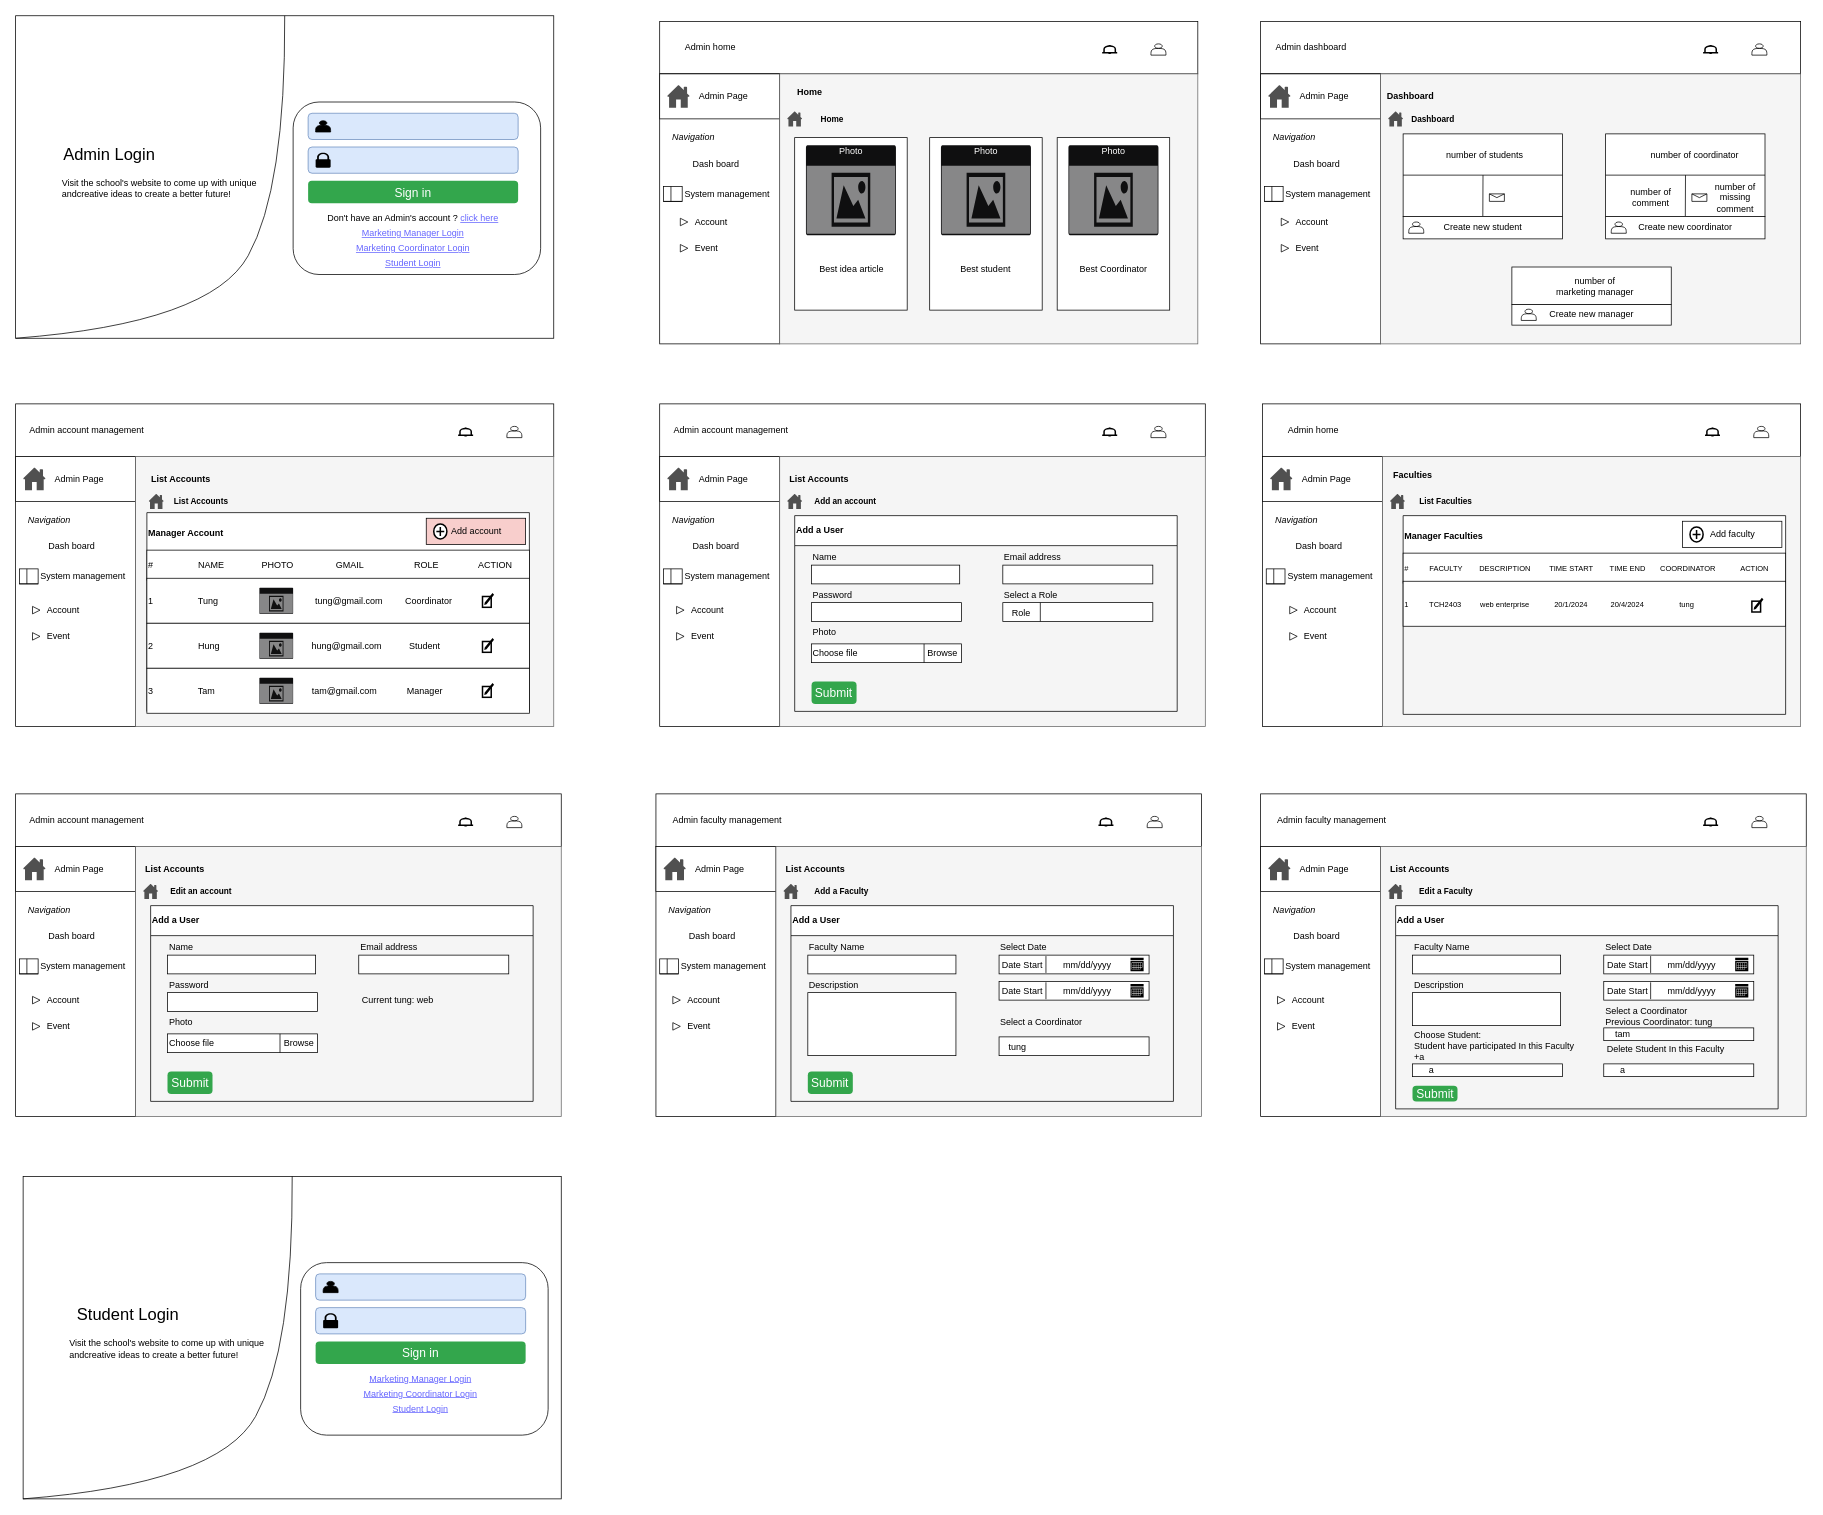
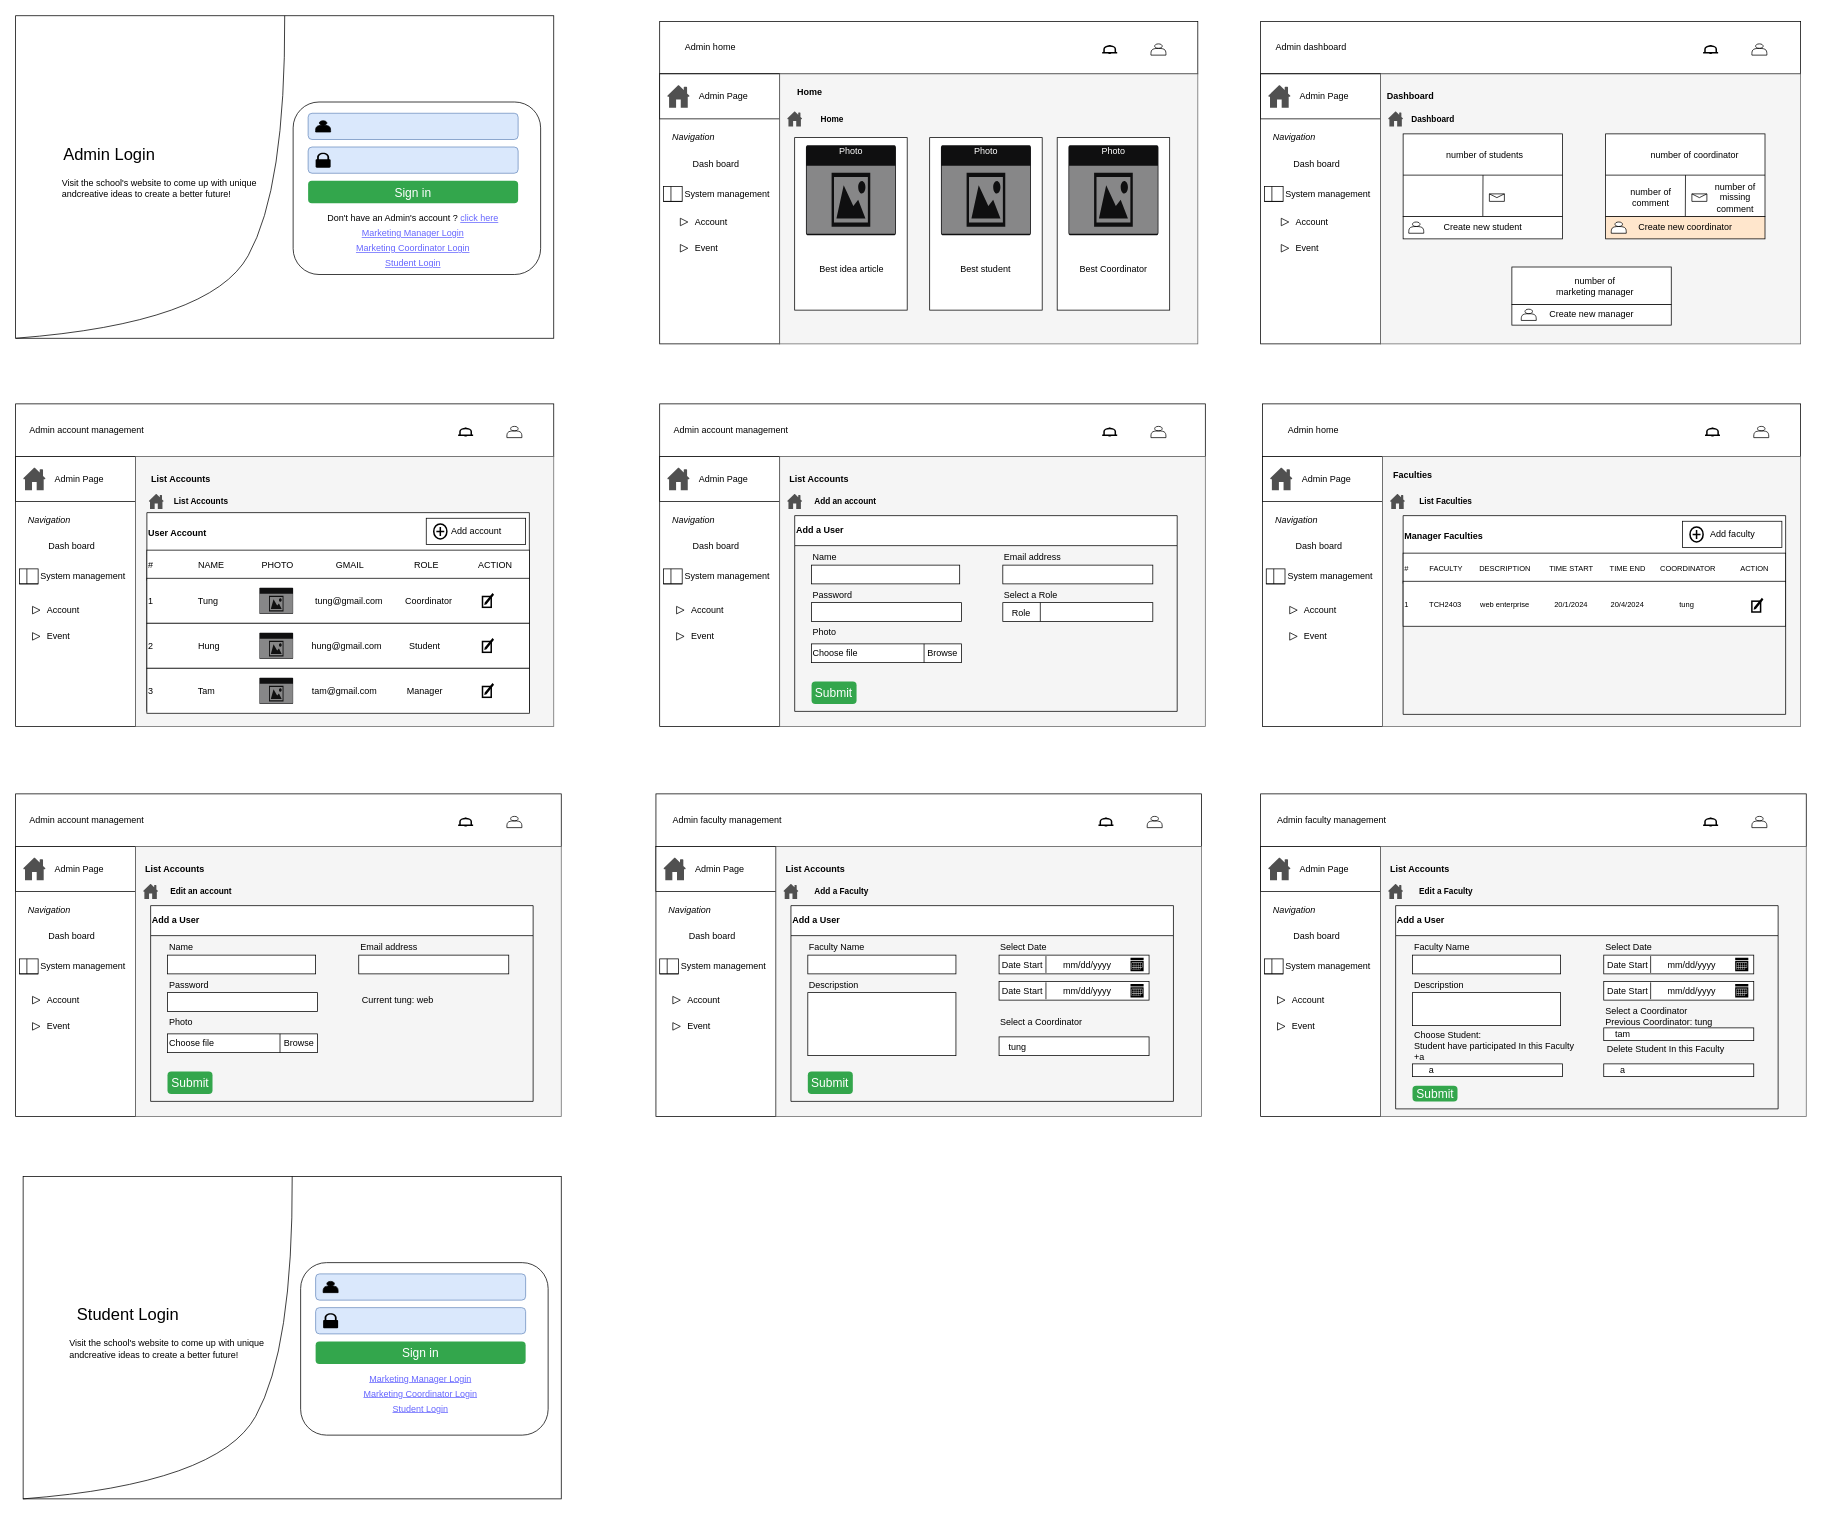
(1685, 228) -> (1685, 228)
(476, 531) -> (476, 531)
(185, 534) -> (177, 534)
